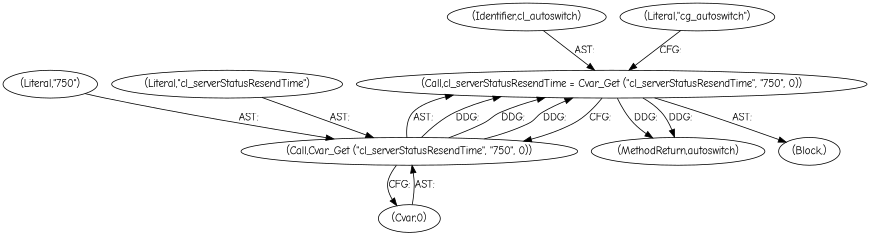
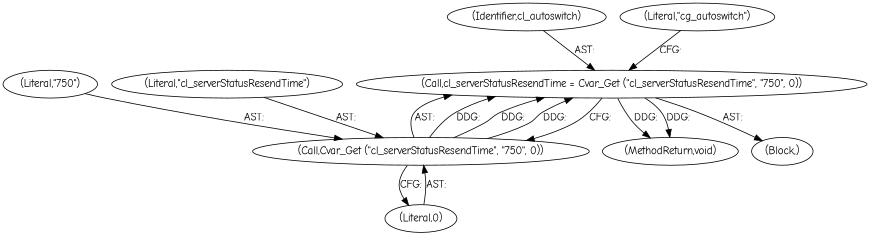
(678, 151) -> (670, 151)
(409, 219) -> (421, 219)
